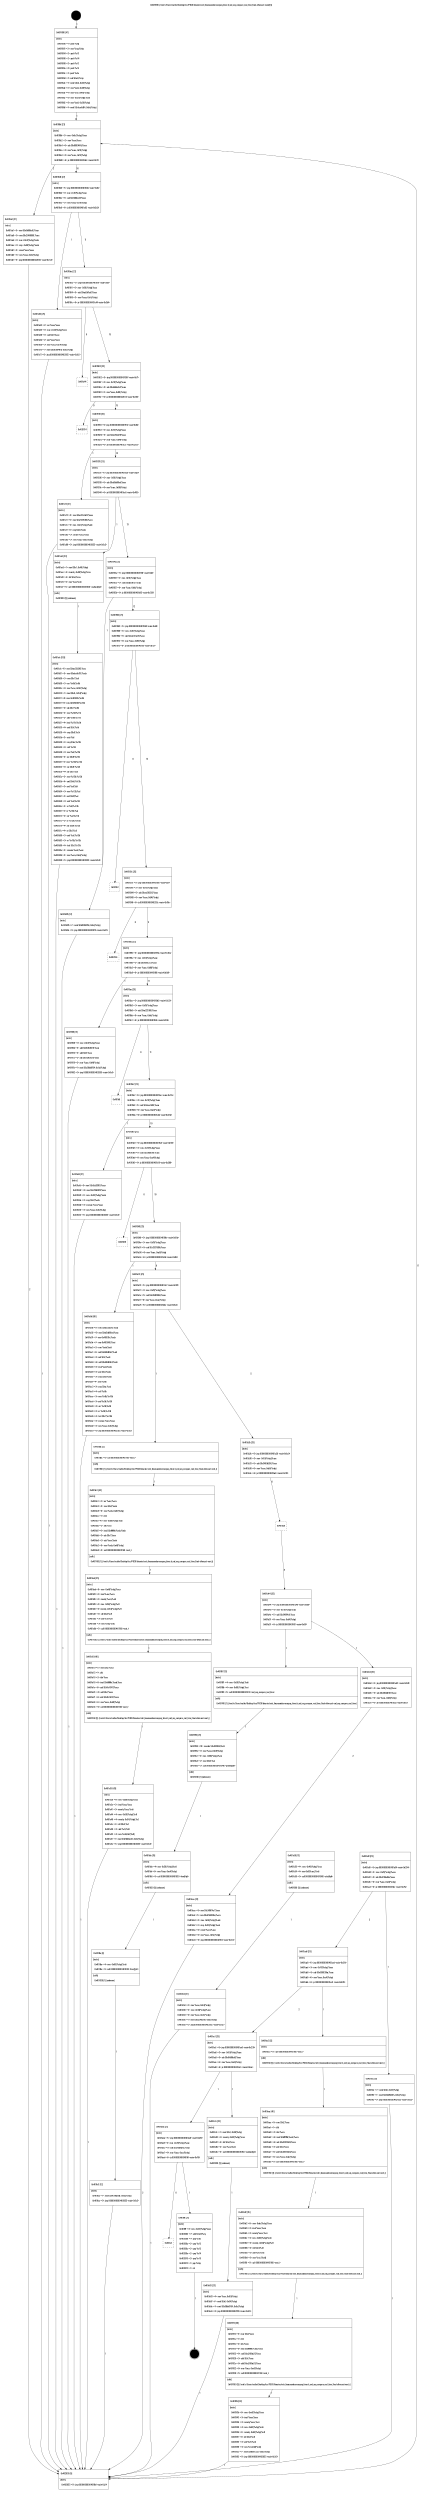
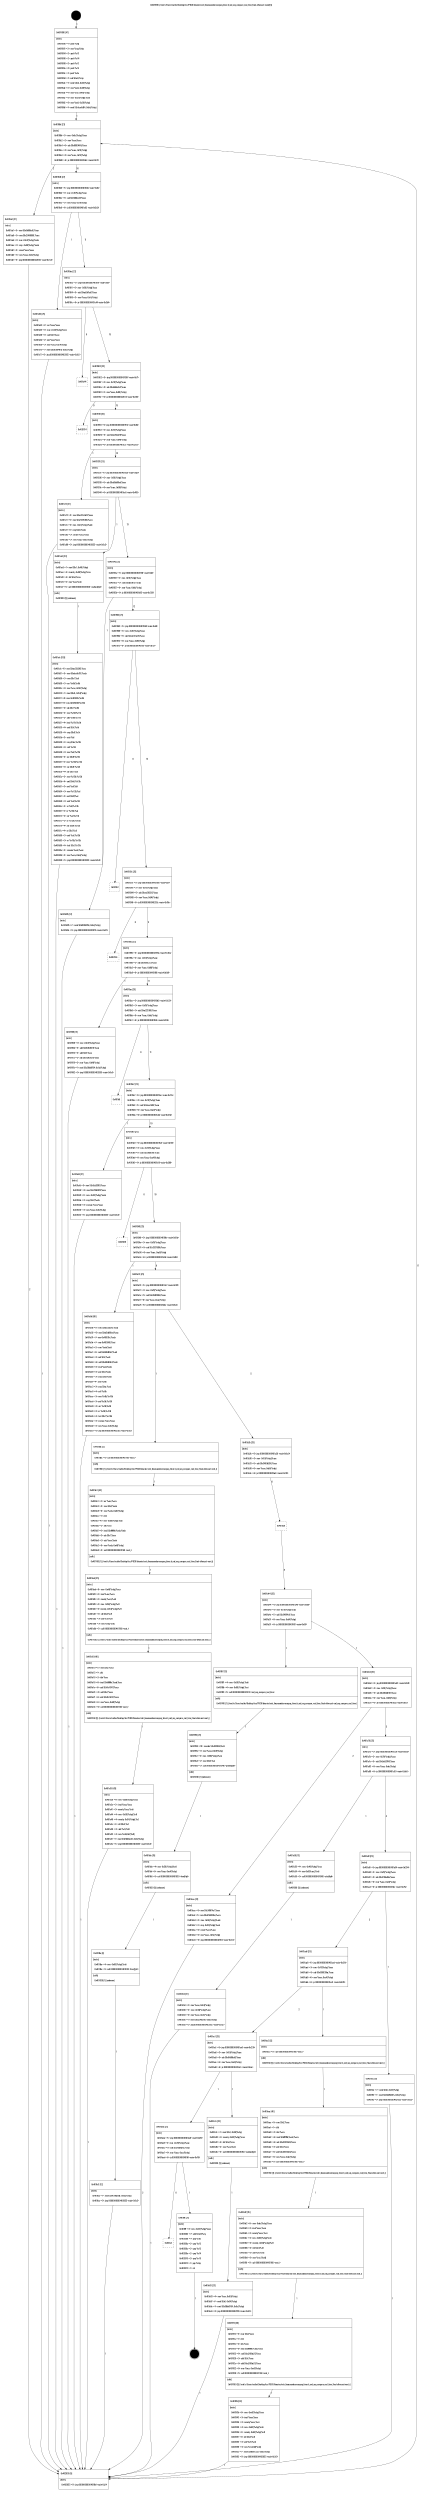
none -> (385, 1756)
